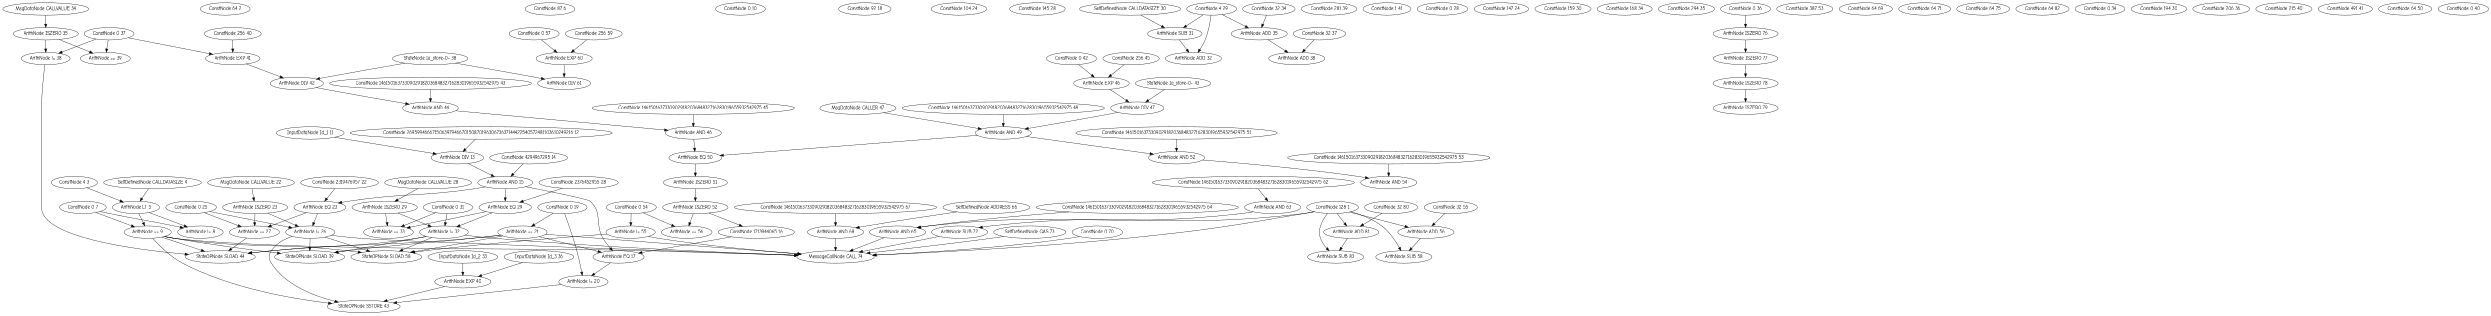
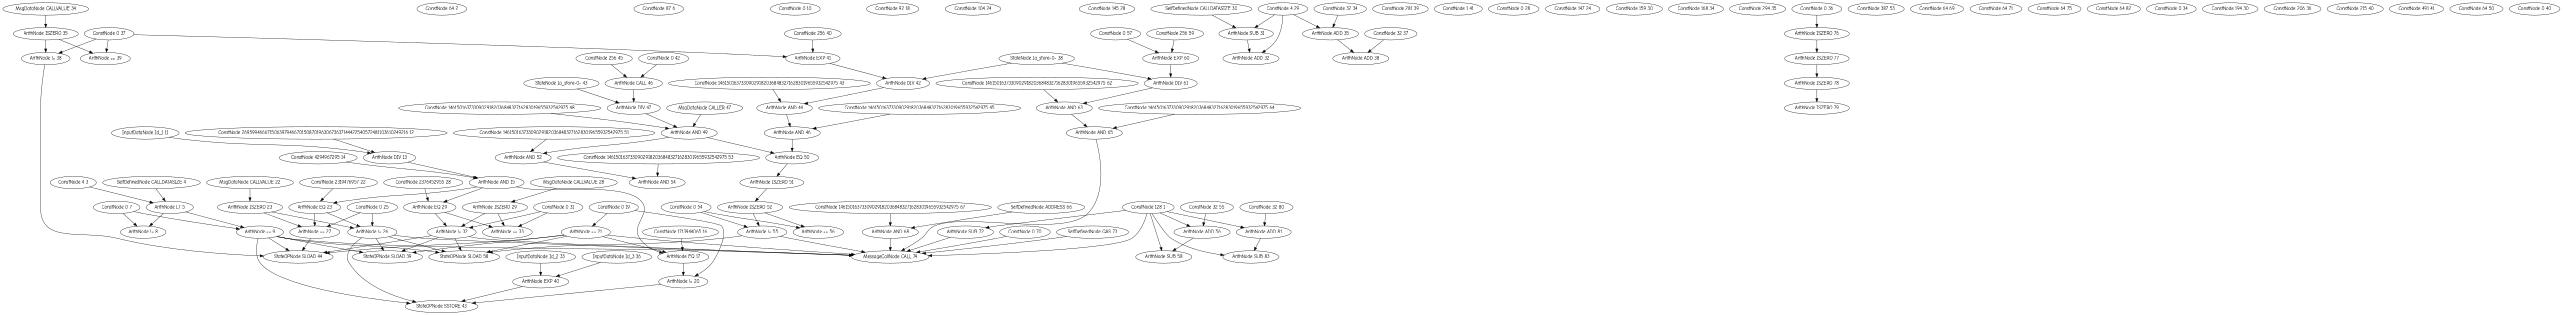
(1101, 83) -> (634, 83)
none -> (1119, 95)
(724, 219) -> (755, 218)
